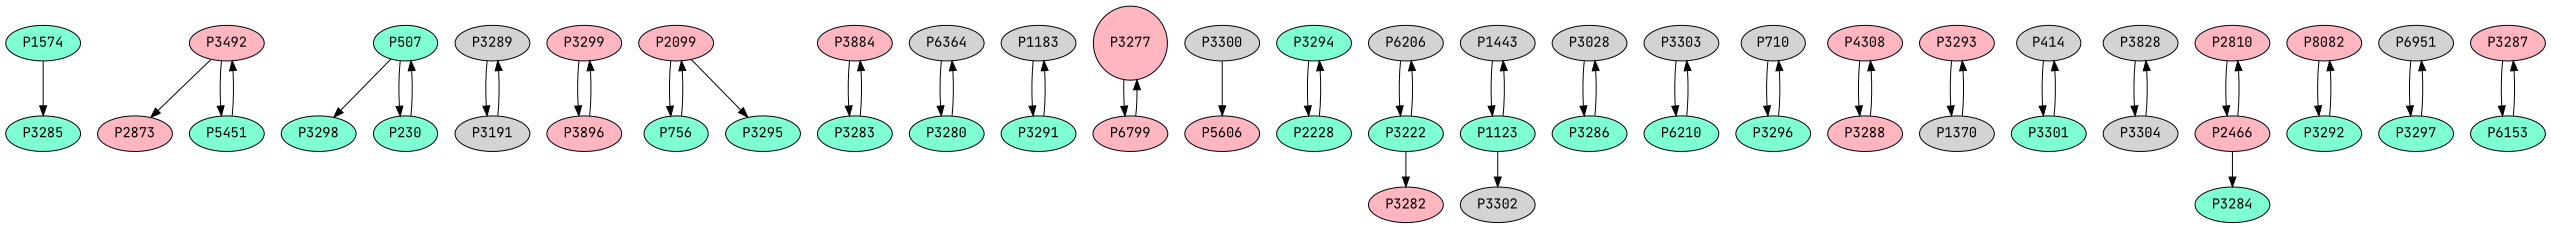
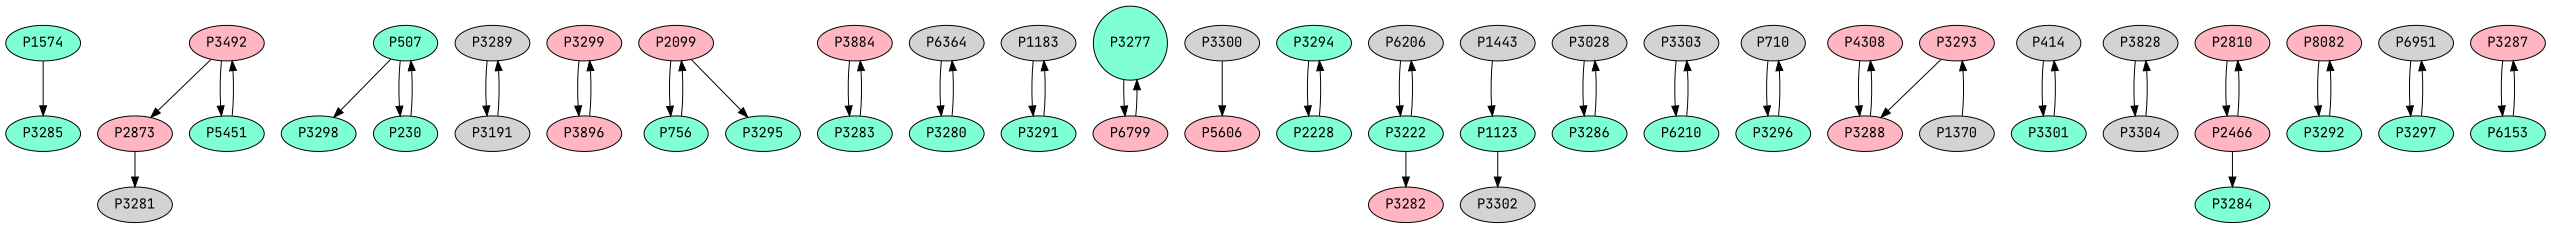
(1130, 43) -> (1130, 43)
(1950, 83) -> (1915, 85)
(1504, 93) -> none
none -> (135, 205)
